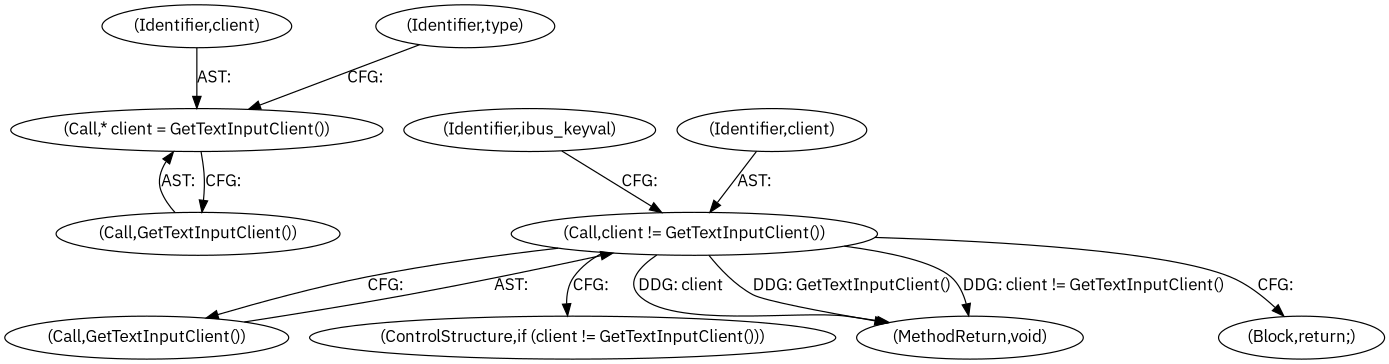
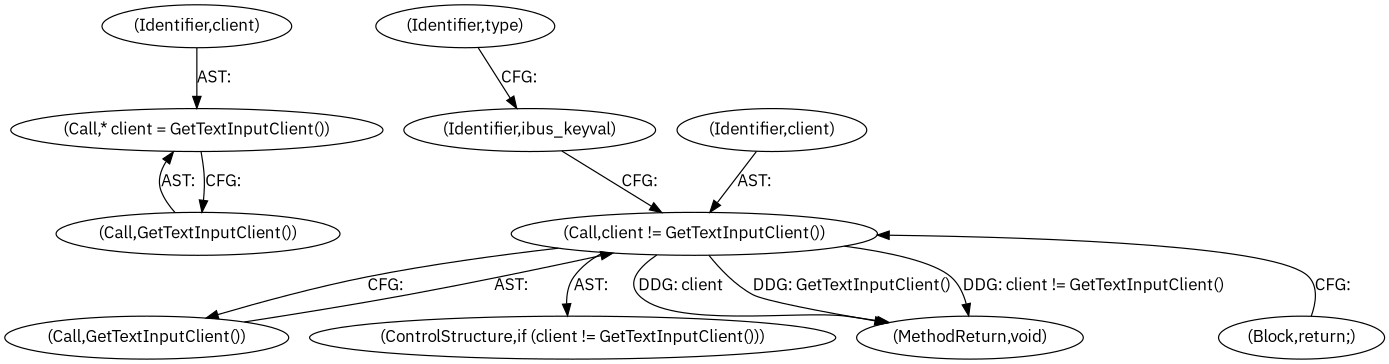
(340, 75) -> (494, 73)
(1081, 249) -> (1122, 243)
(593, 286) -> (593, 286)
